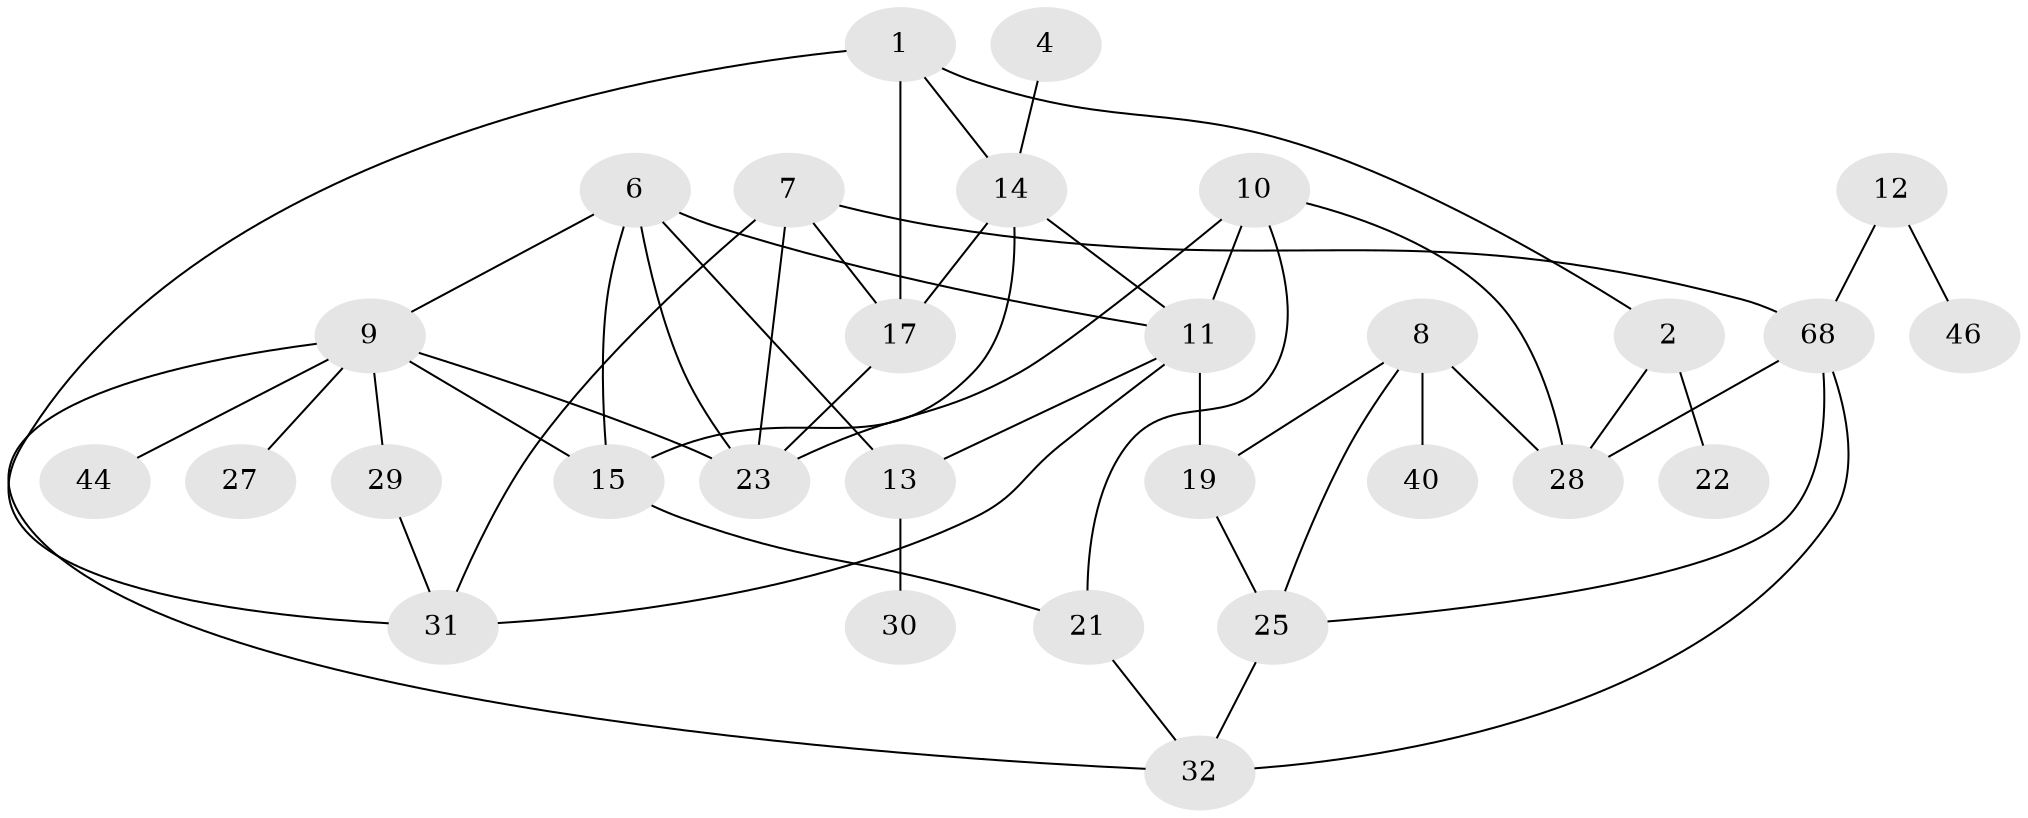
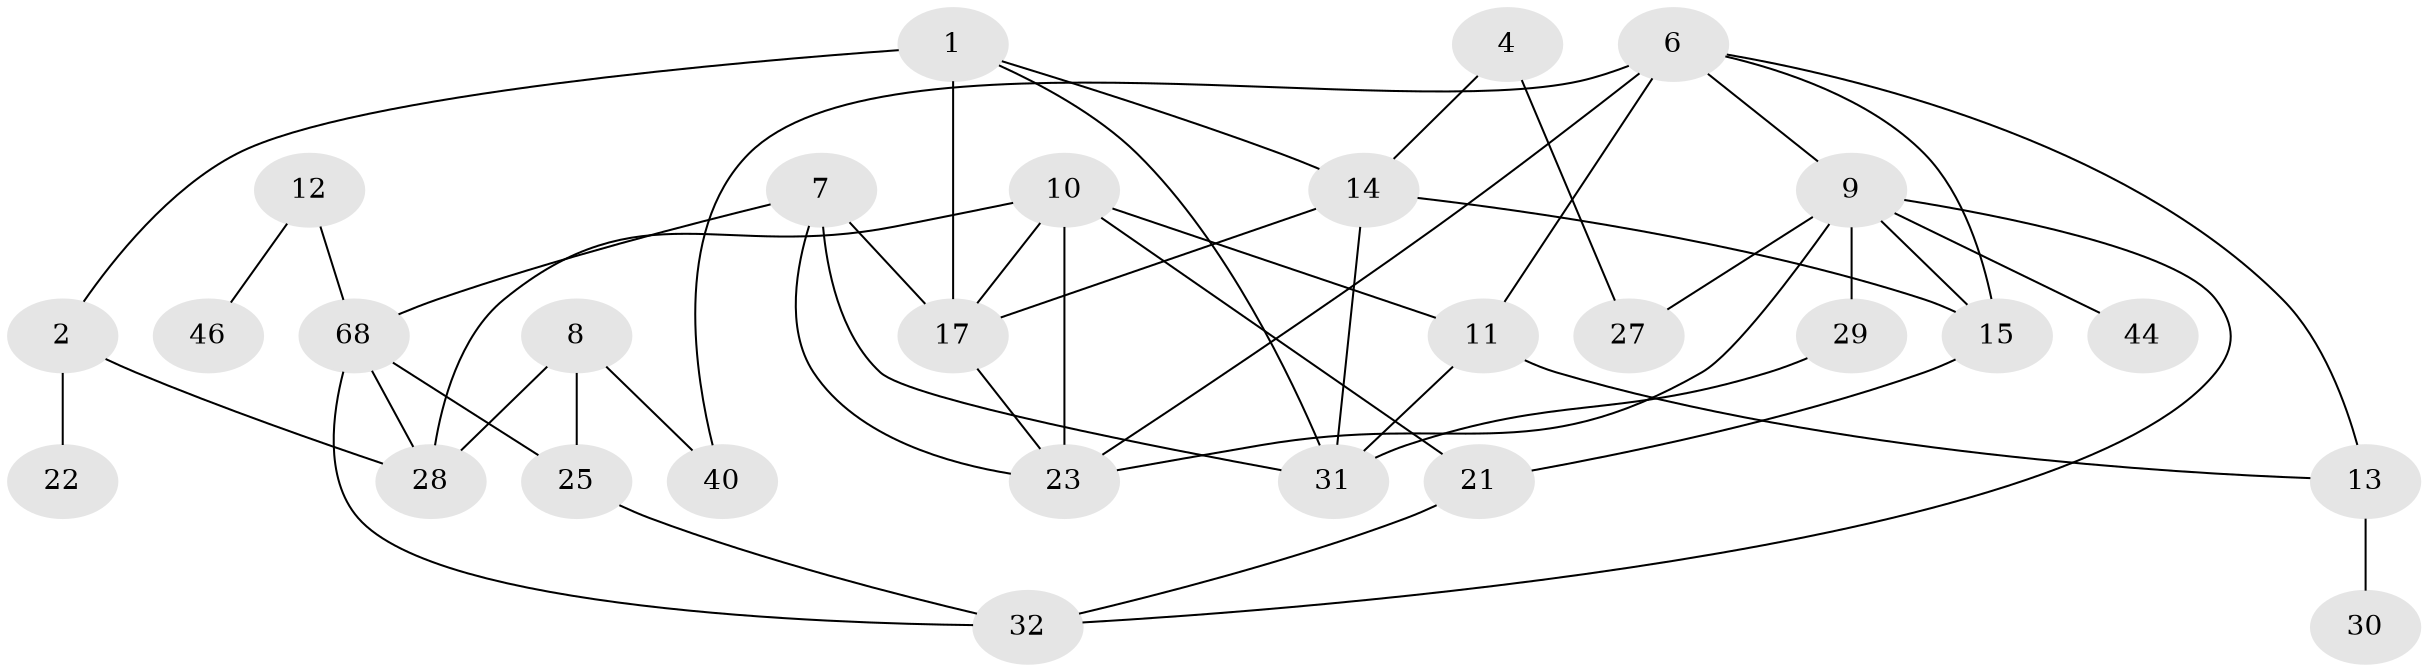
none -> (1001, 85)
none -> (1566, 185)
none -> (1009, 263)
(1106, 263) -> (1349, 336)
(1200, 482) -> none
